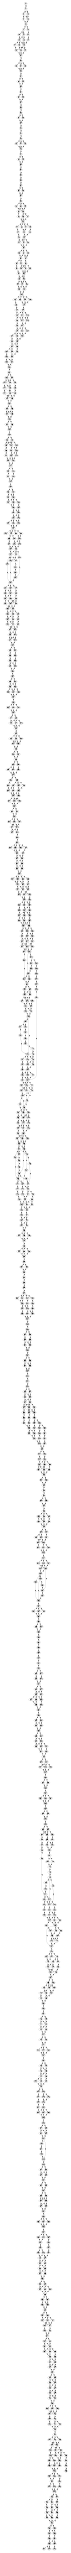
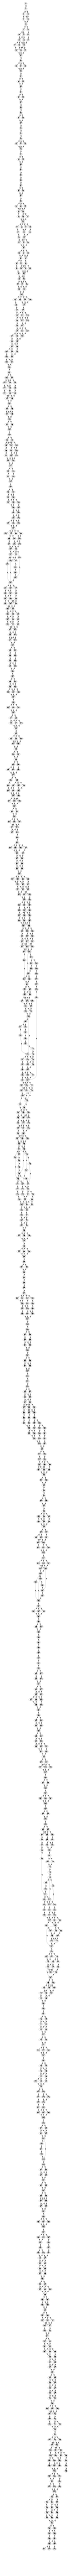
(23, 1101) -> (24, 1098)
(50, 1975) -> (47, 1972)
